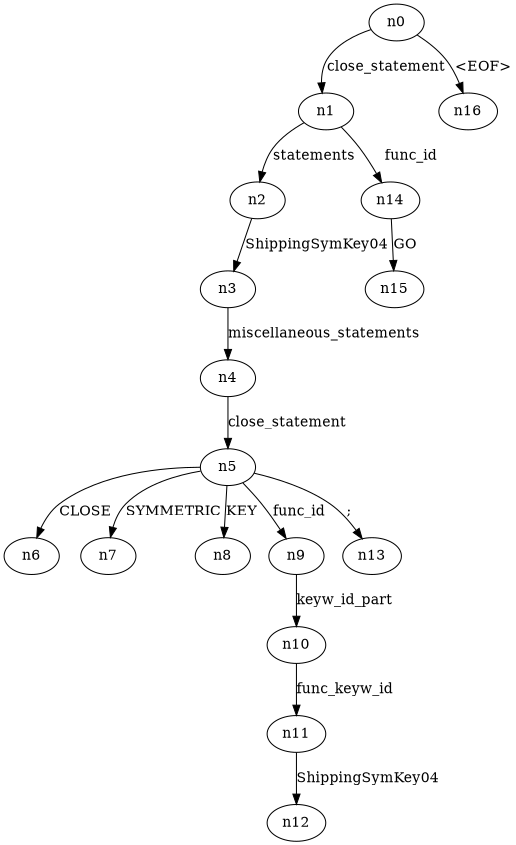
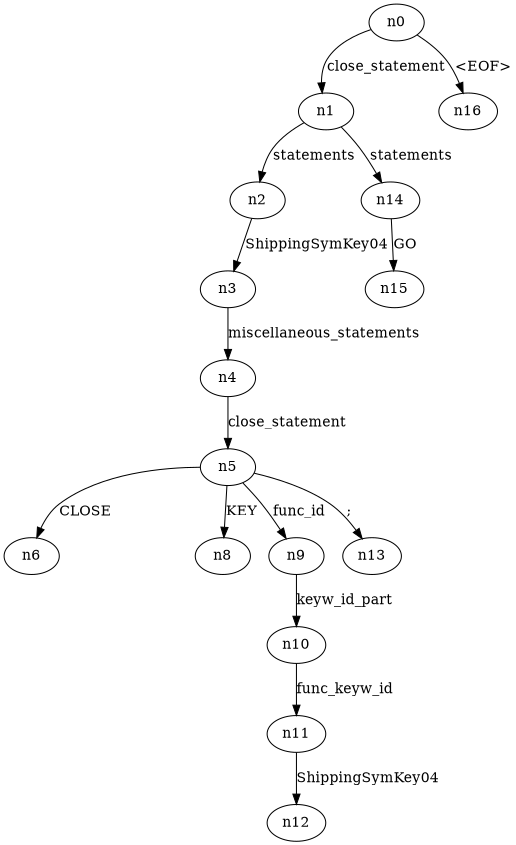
(411, 156) -> (411, 156)
(108, 556) -> none
